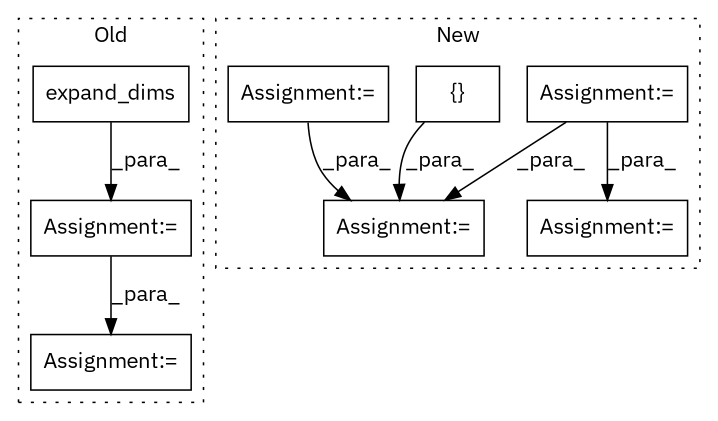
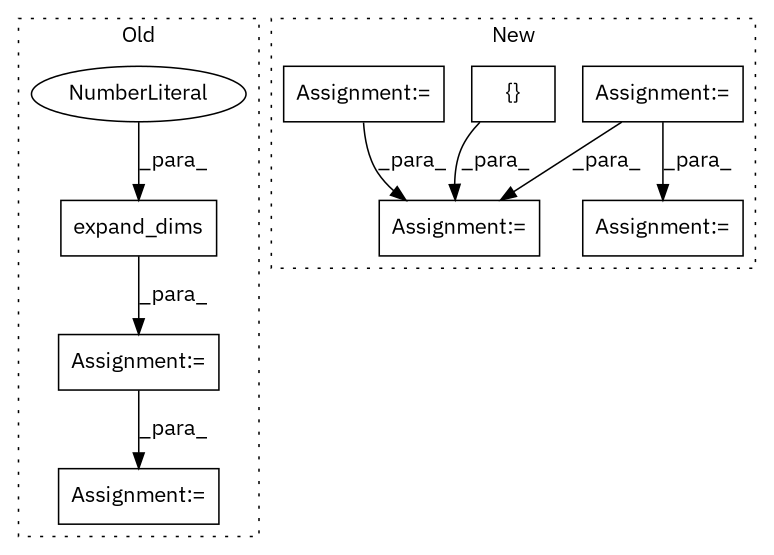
none -> (139, 94)
